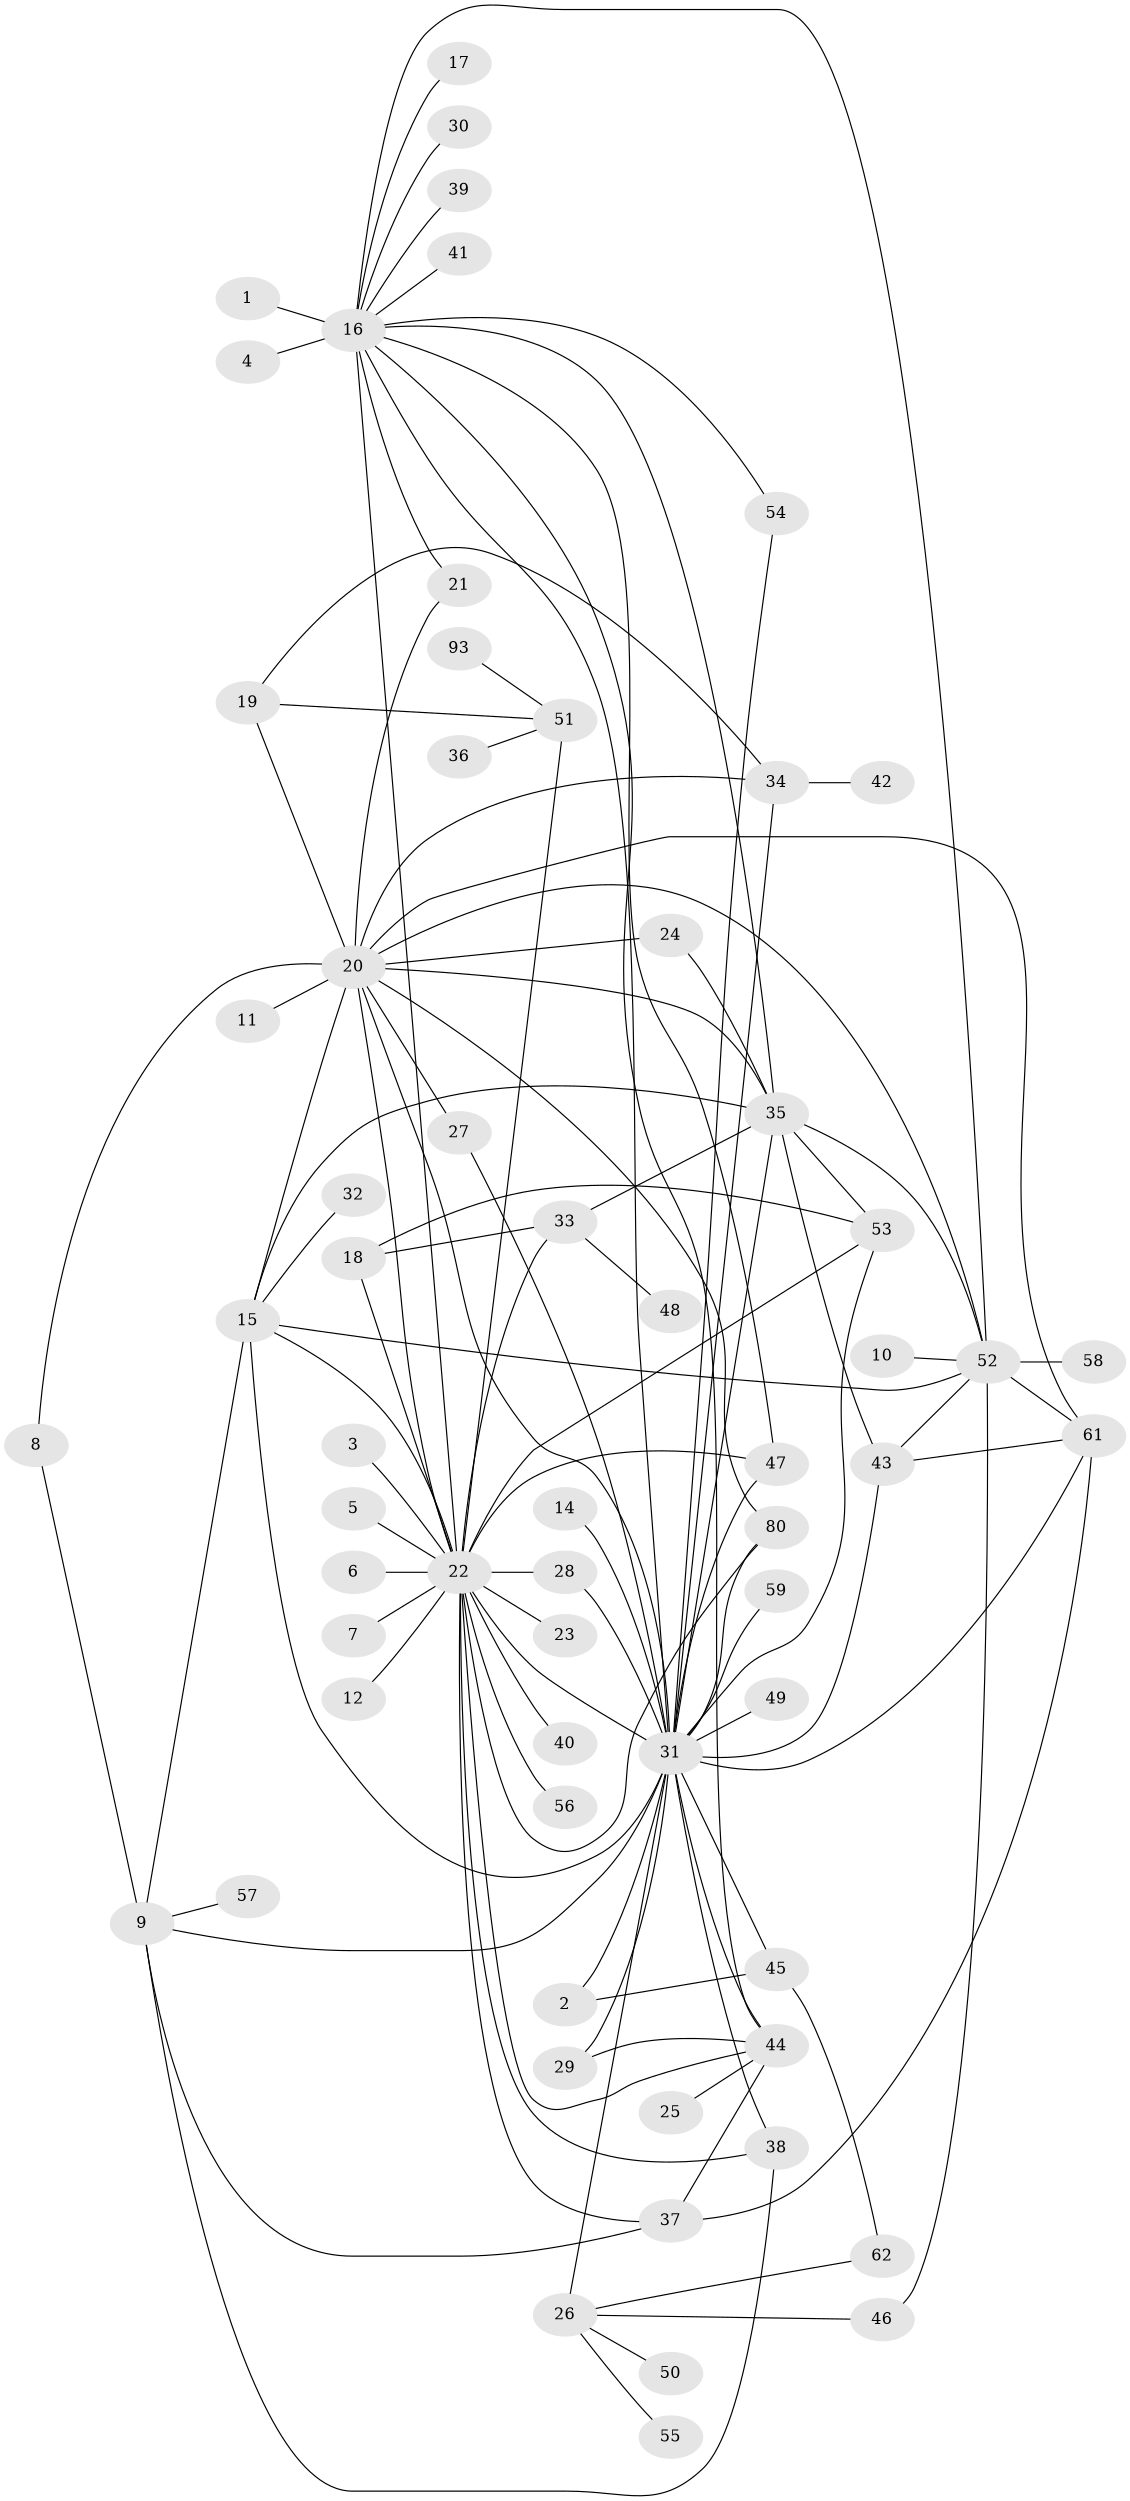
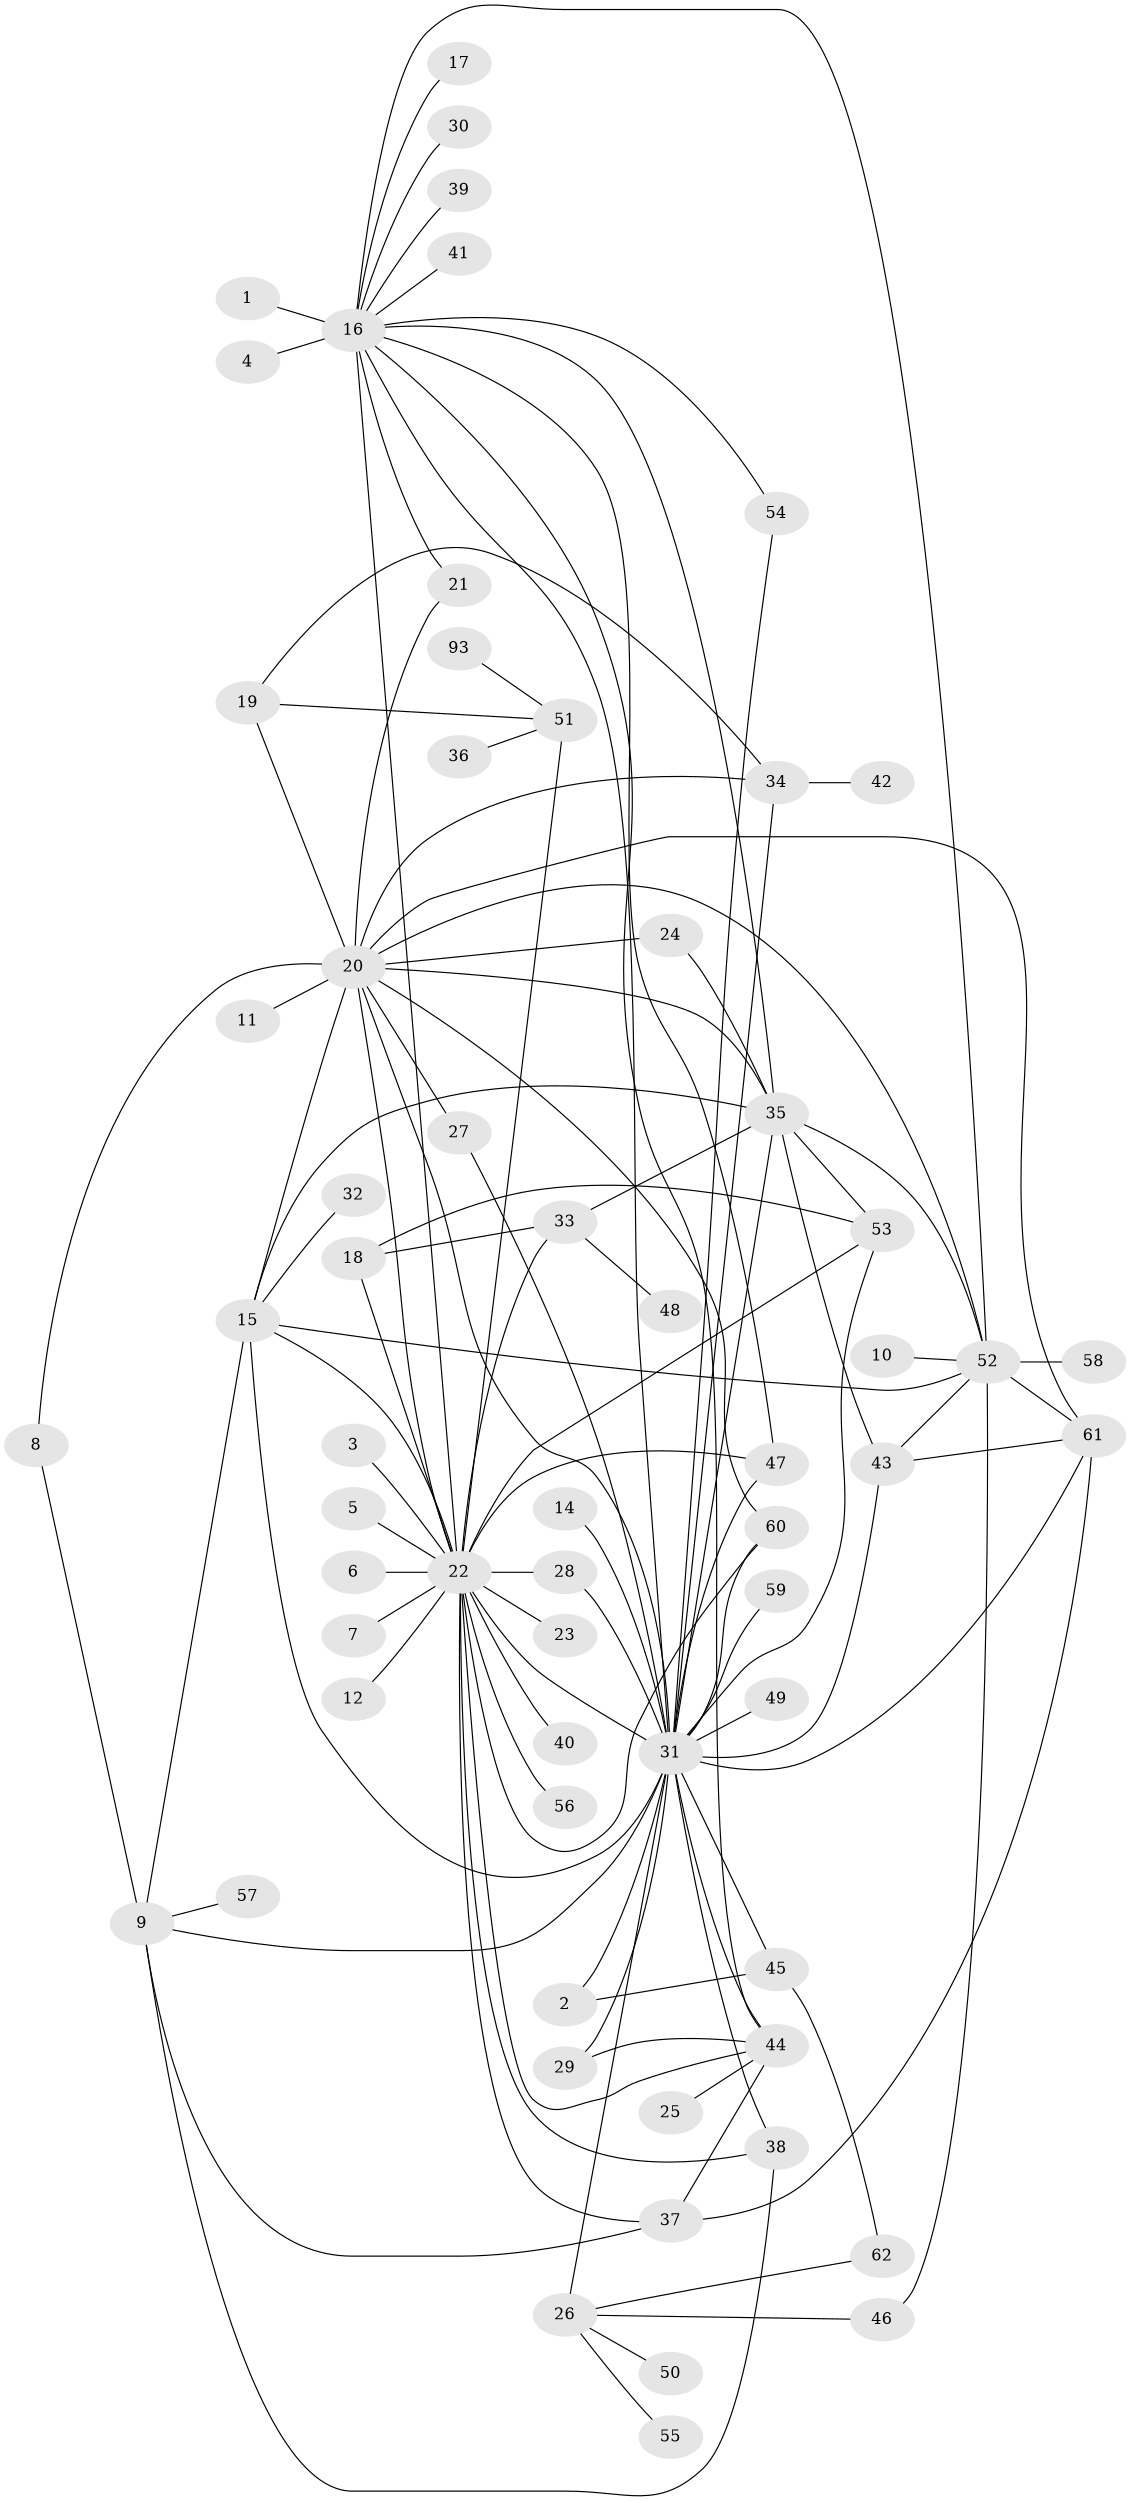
(777, 1528) -> (777, 1528)
